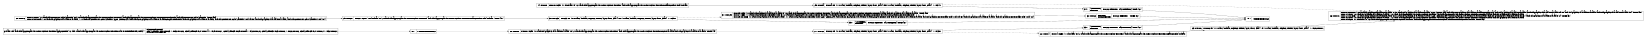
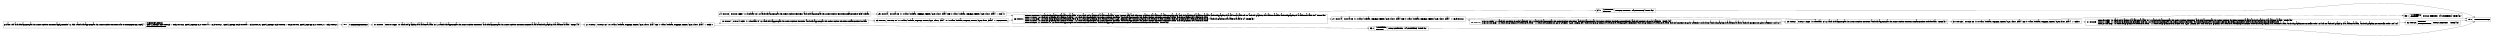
none -> (1398, 19)
